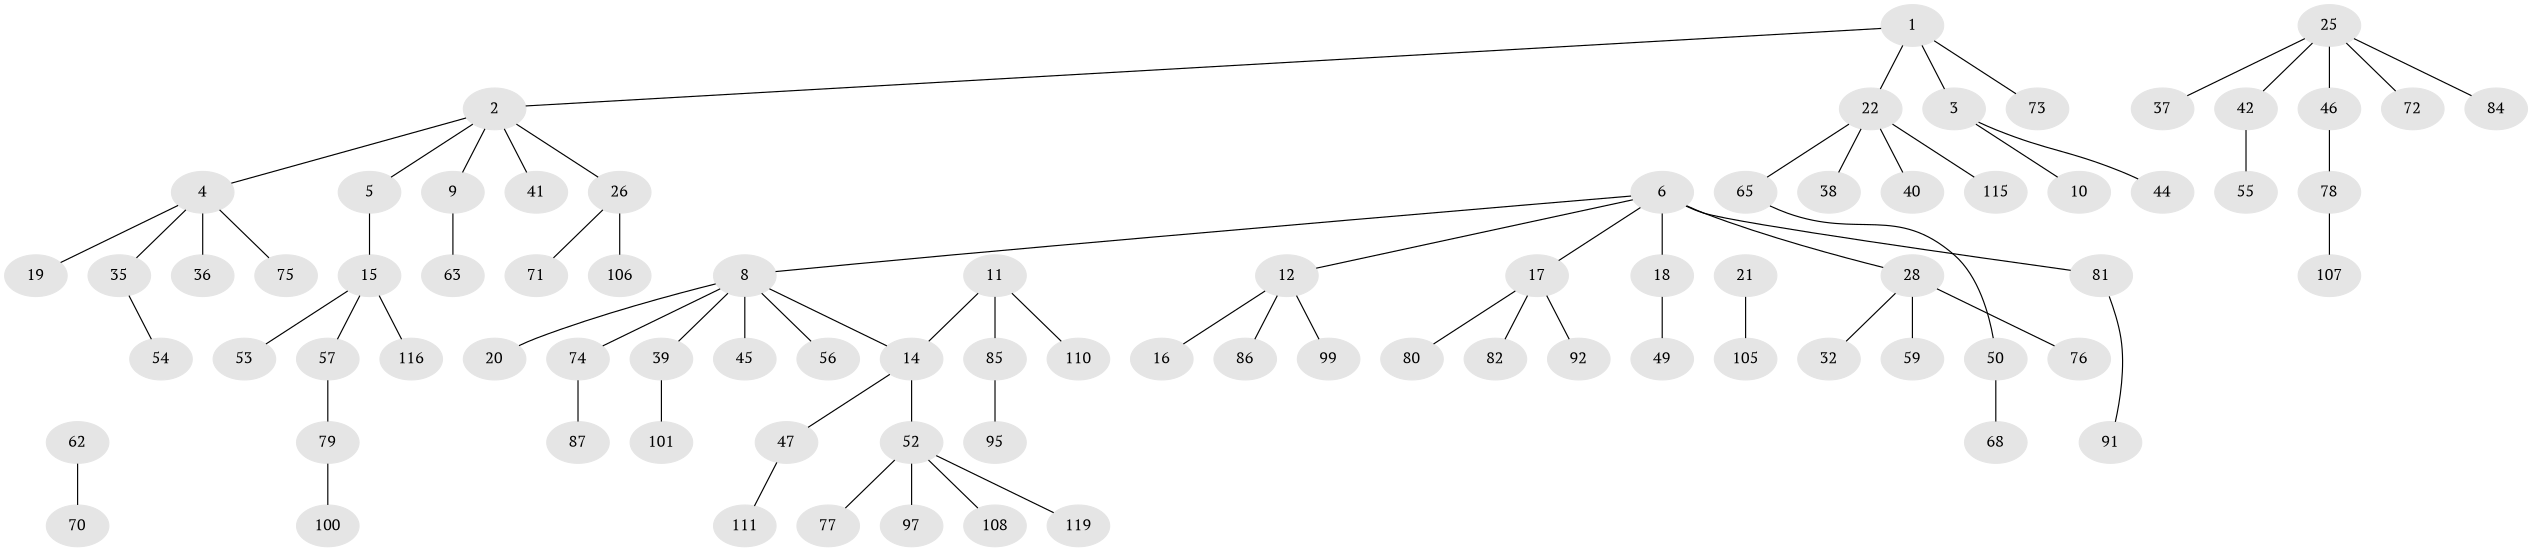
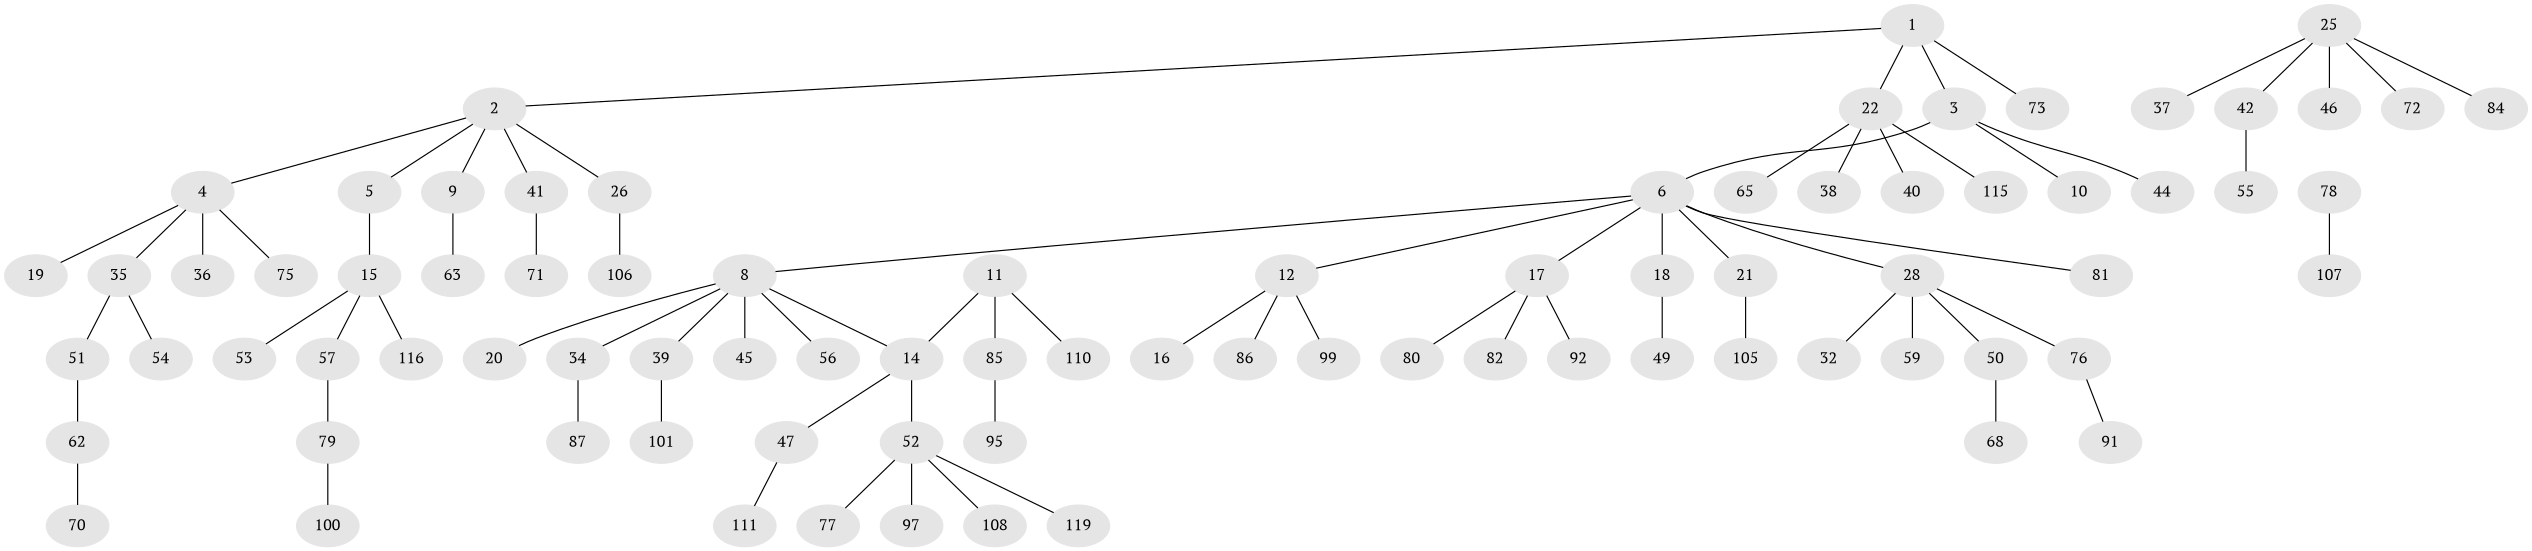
none -> (1827, 149)
(2329, 151) -> none
(1911, 230) -> (1954, 317)
(578, 234) -> (536, 234)
none -> (1704, 234)
none -> (78, 359)
(578, 359) -> (578, 359)
(2123, 359) -> (2095, 401)
